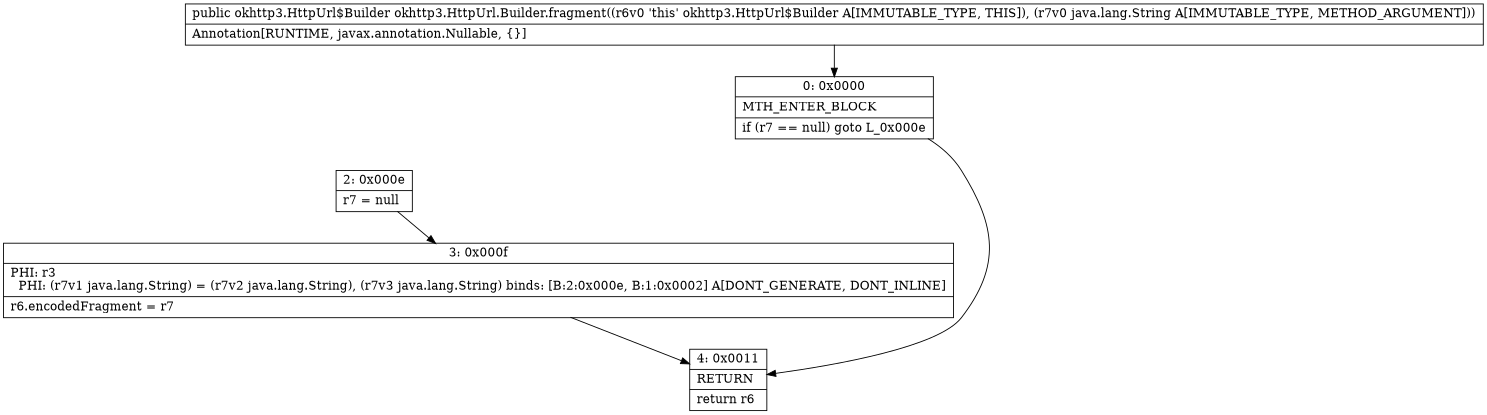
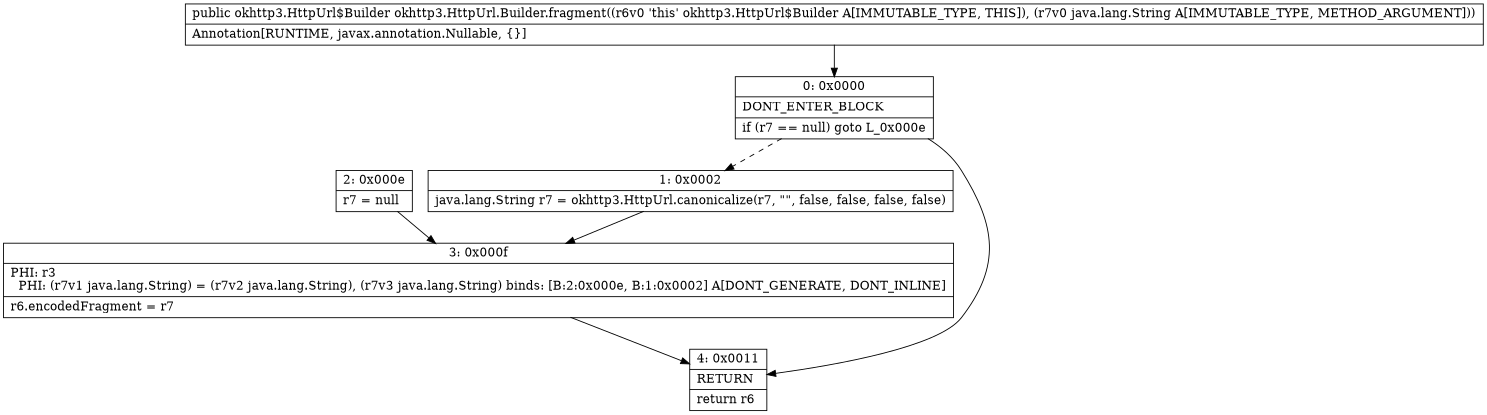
(810, 107) -> (813, 107)
none -> (691, 191)
